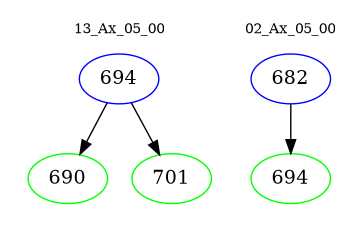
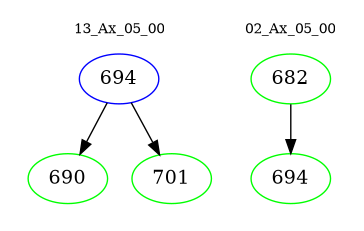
(291, 79) -> (291, 79)
